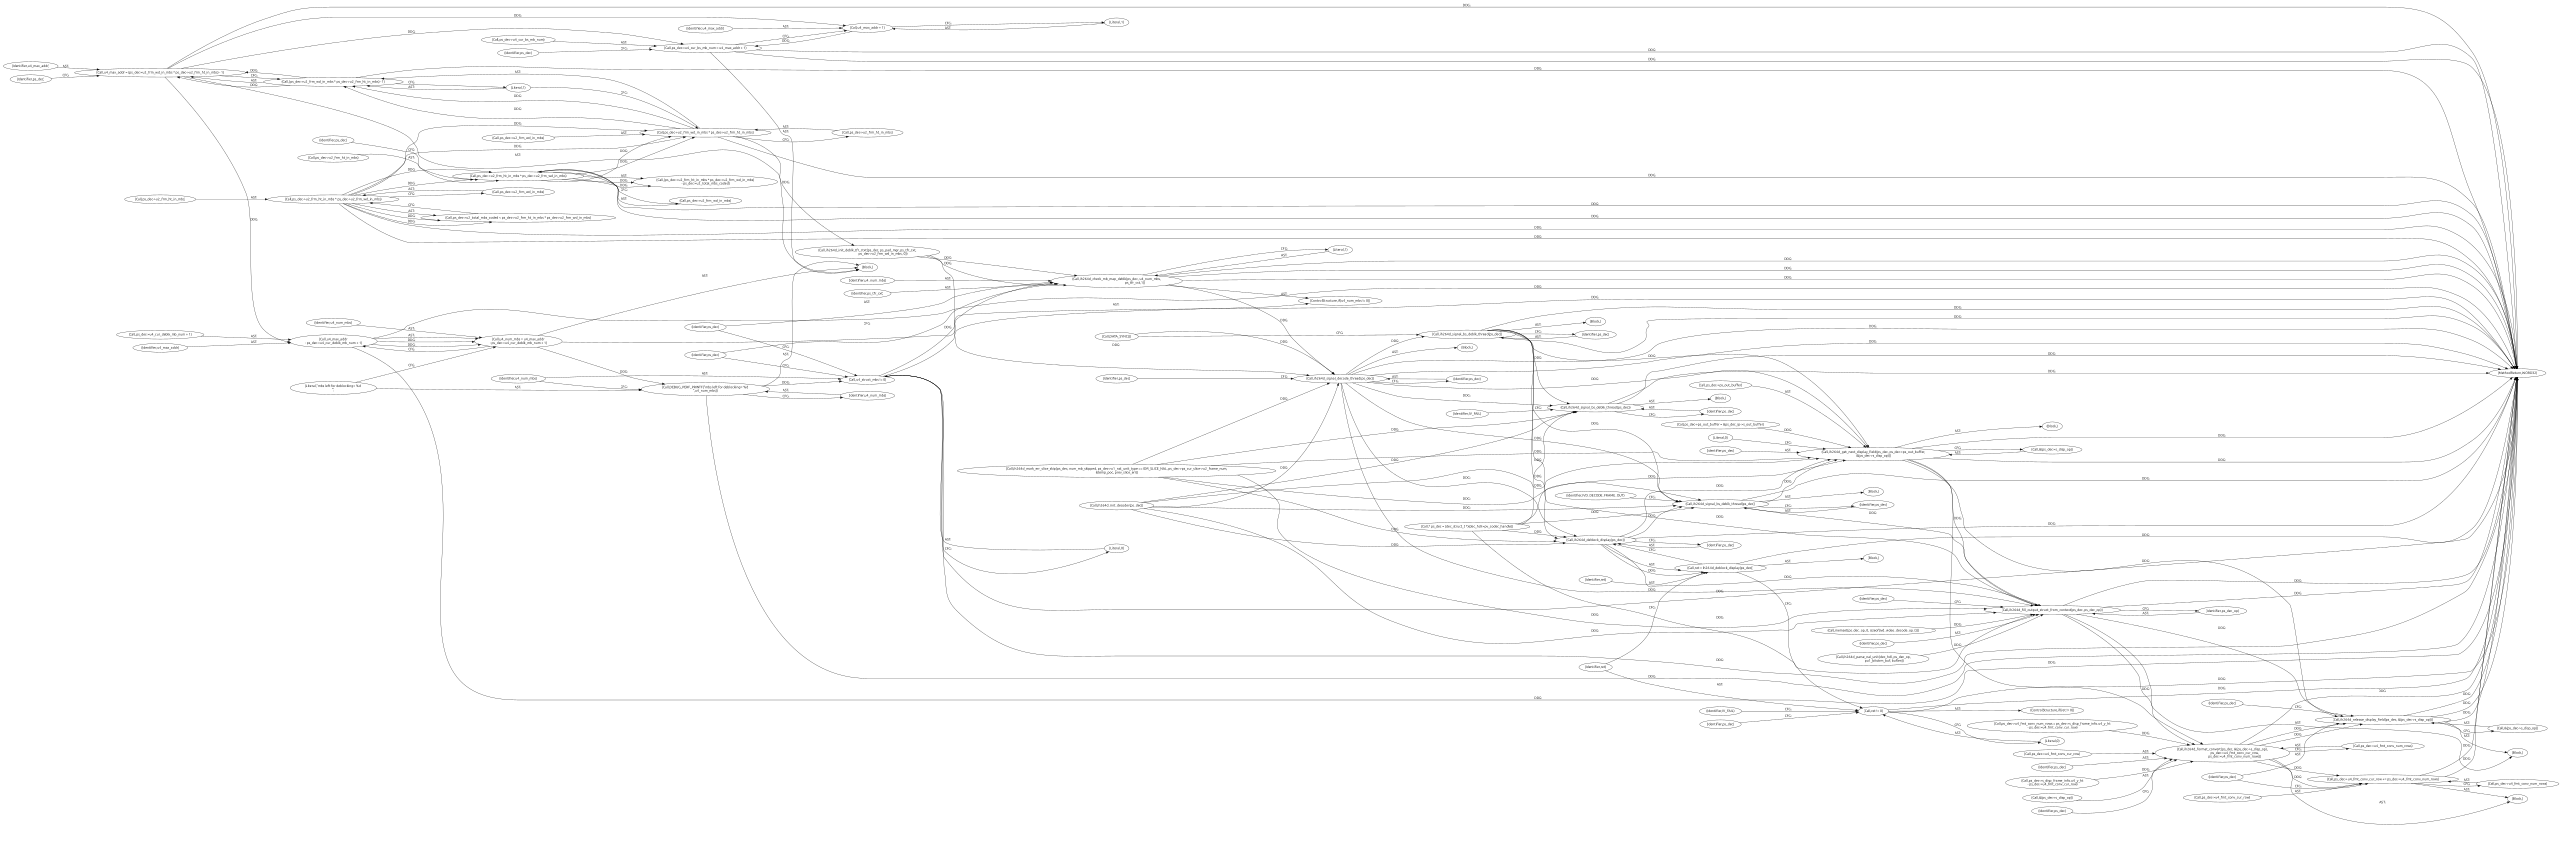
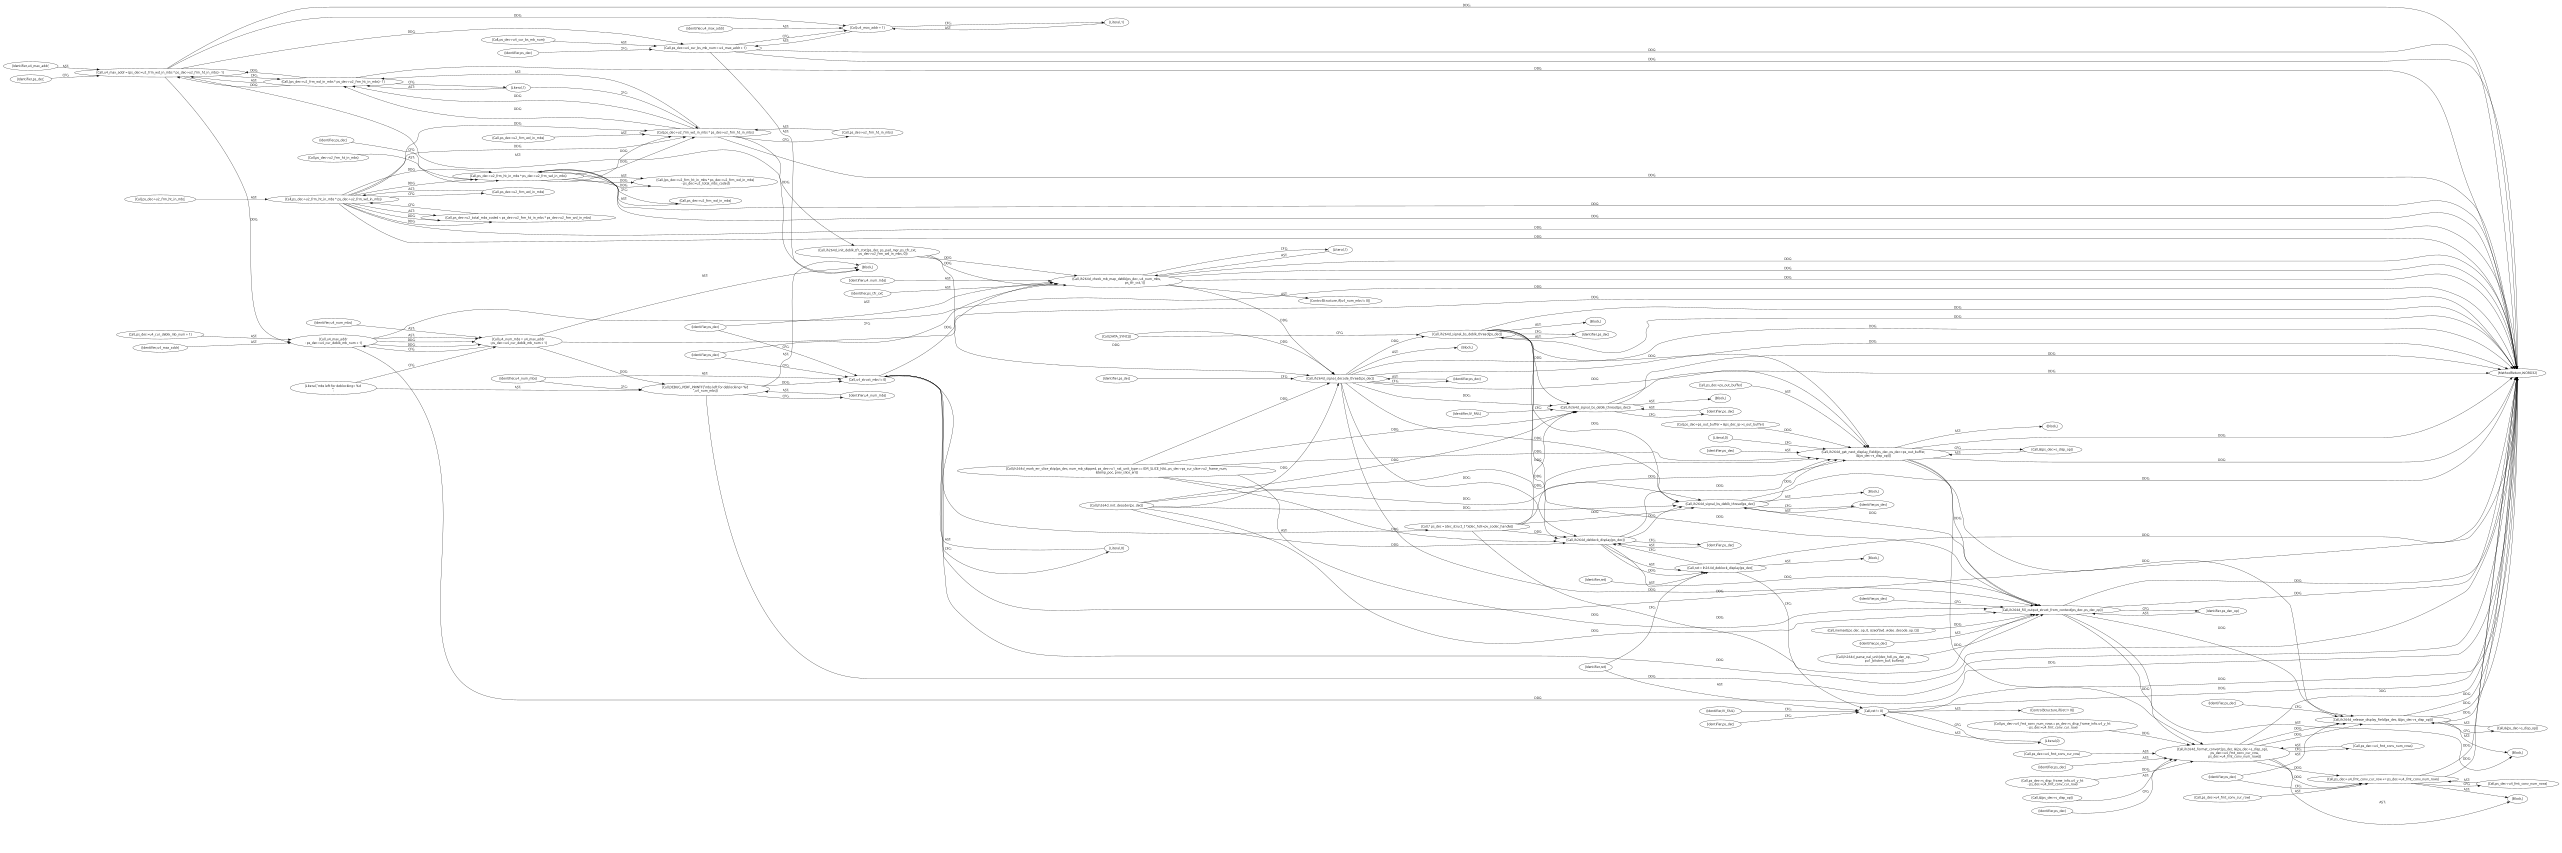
(786, 41) -> (786, 41)
(1085, 313) -> (1096, 532)
(1596, 496) -> none
(2112, 526) -> none
